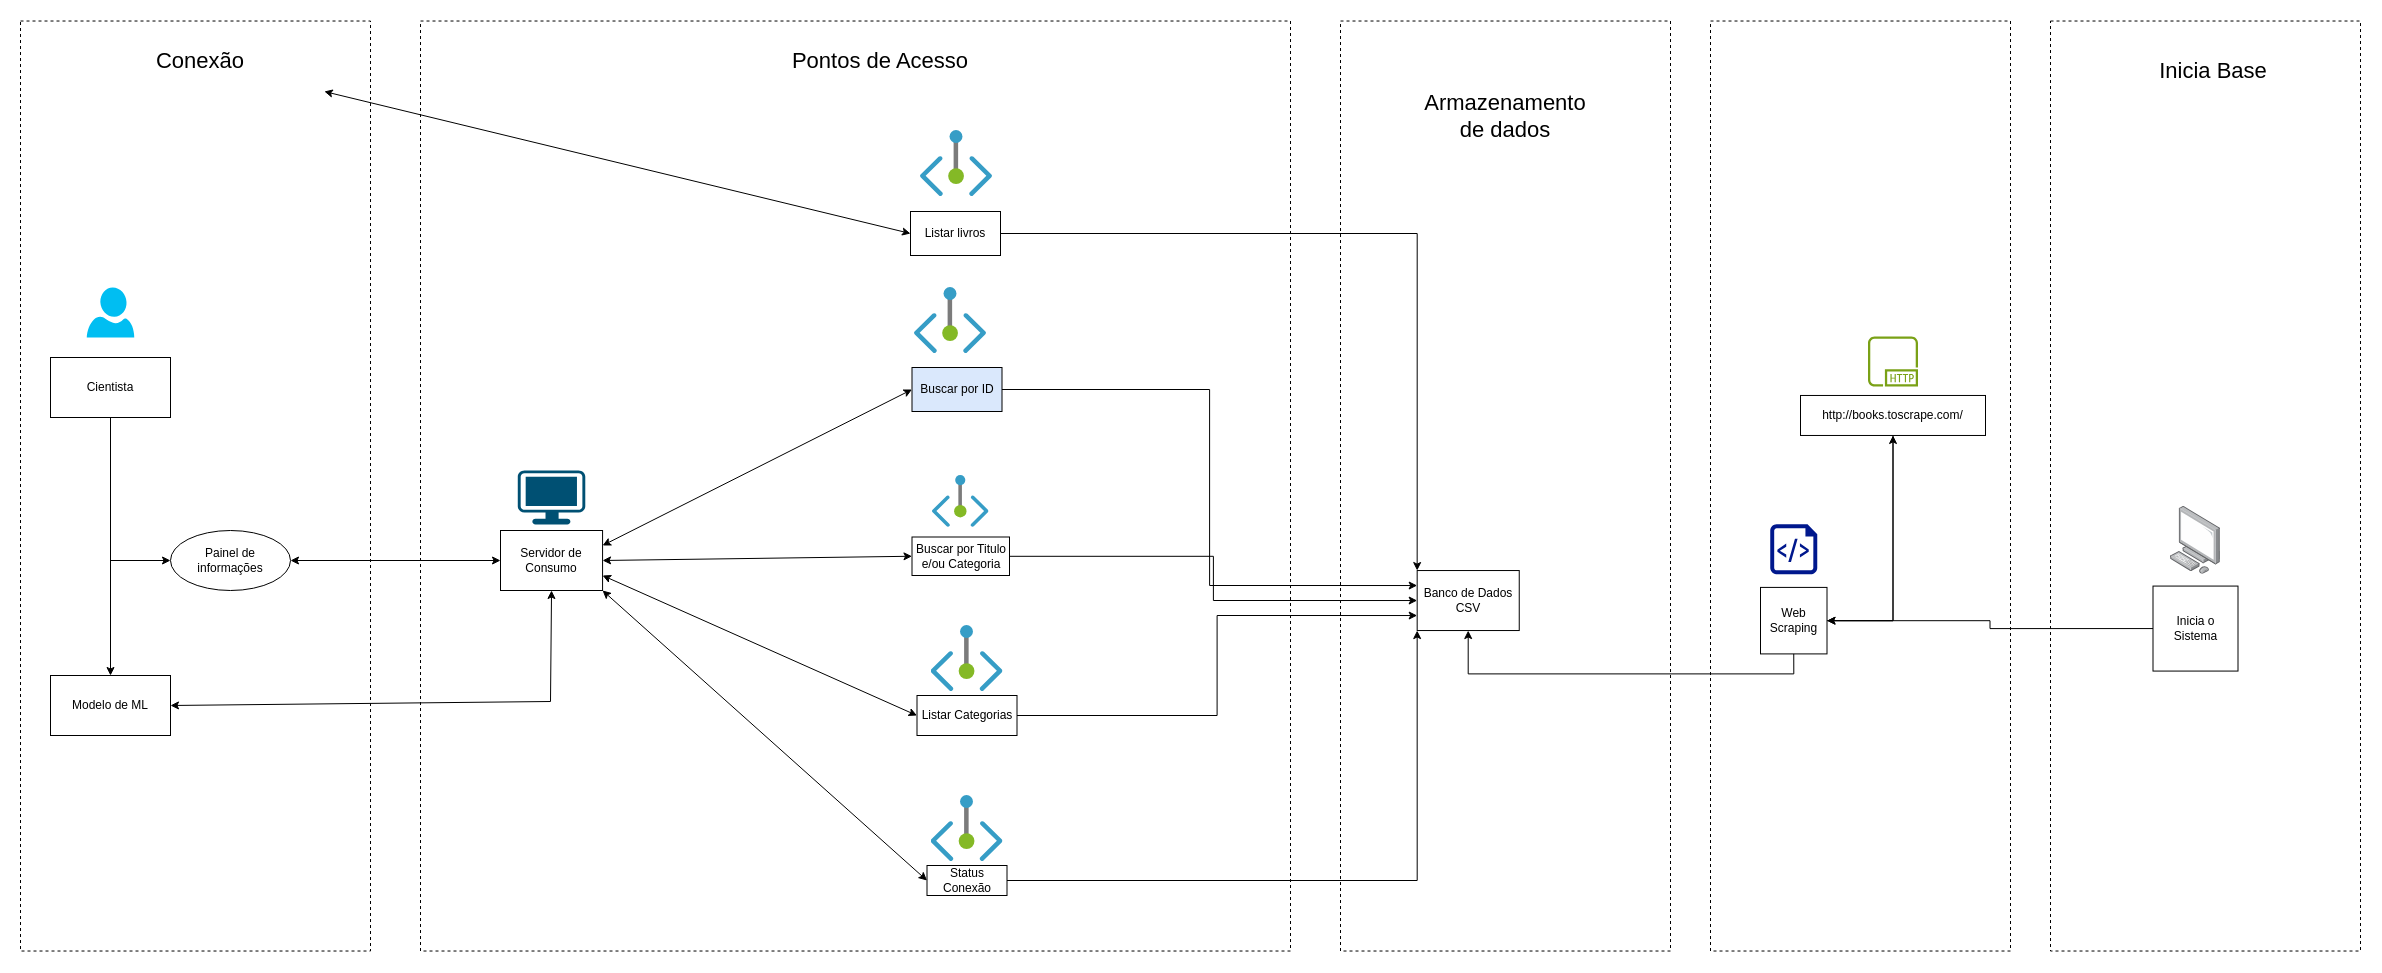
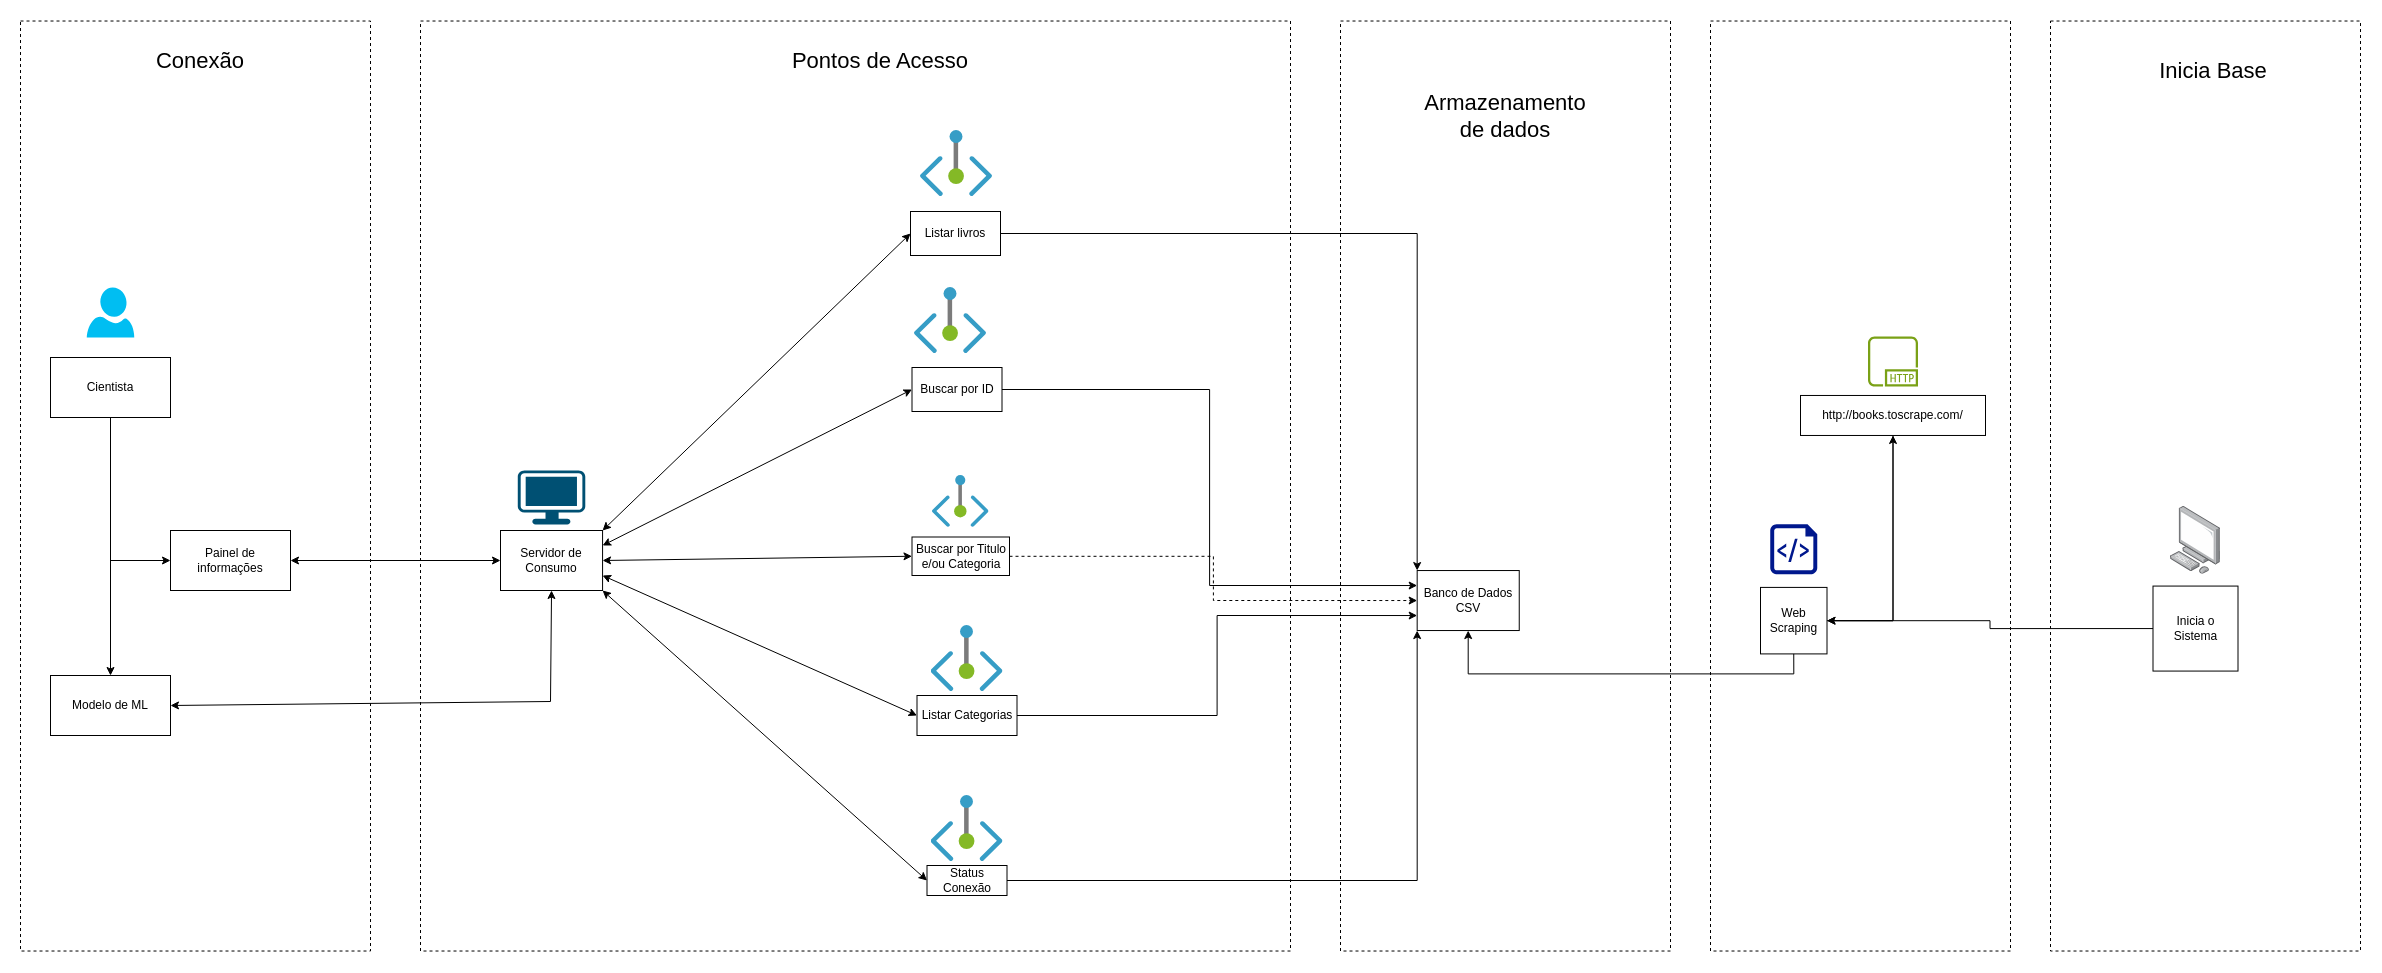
(617, 163) -> (757, 382)
(957, 390) -> (957, 390)
(231, 561) -> (231, 561)
(1213, 575) -> (1213, 575)
